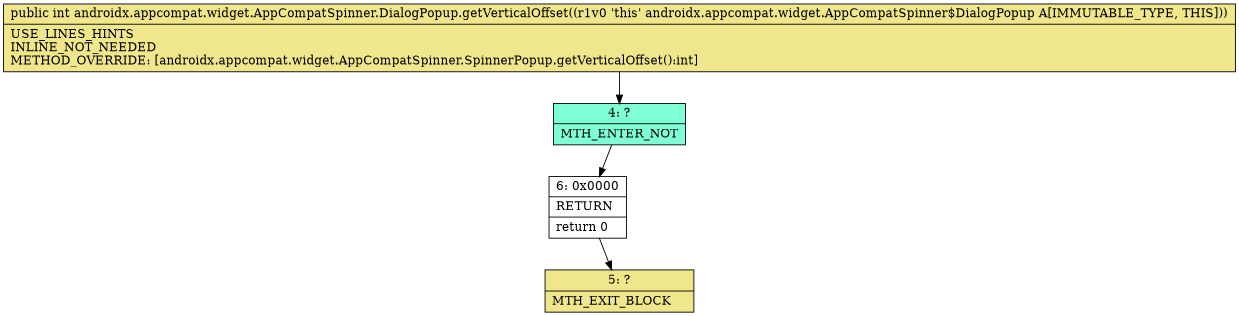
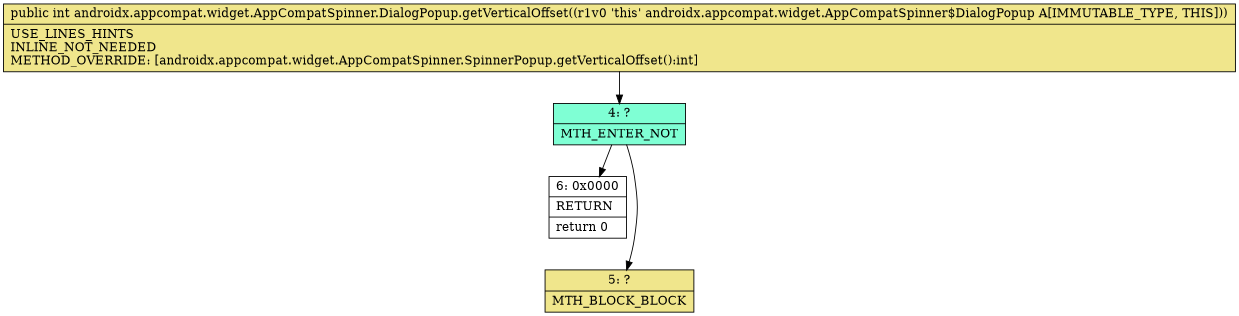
(604, 250) -> (637, 203)
(612, 301) -> (619, 301)
